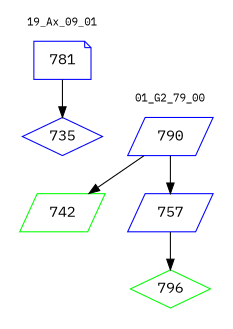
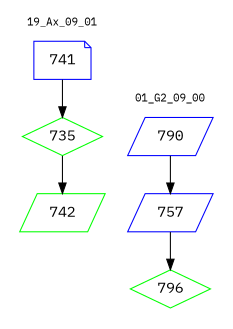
(62, 60) -> (62, 60)
(170, 99) -> (170, 99)
(62, 137) -> (62, 137)
(128, 167) -> (62, 169)
